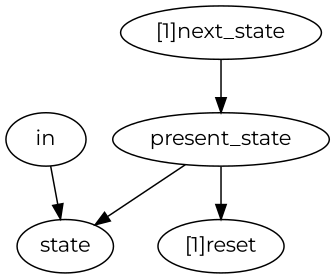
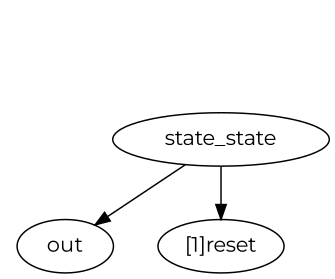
(221, 33) -> none
(46, 139) -> none
(221, 139) -> (221, 139)
(65, 246) -> (65, 246)
